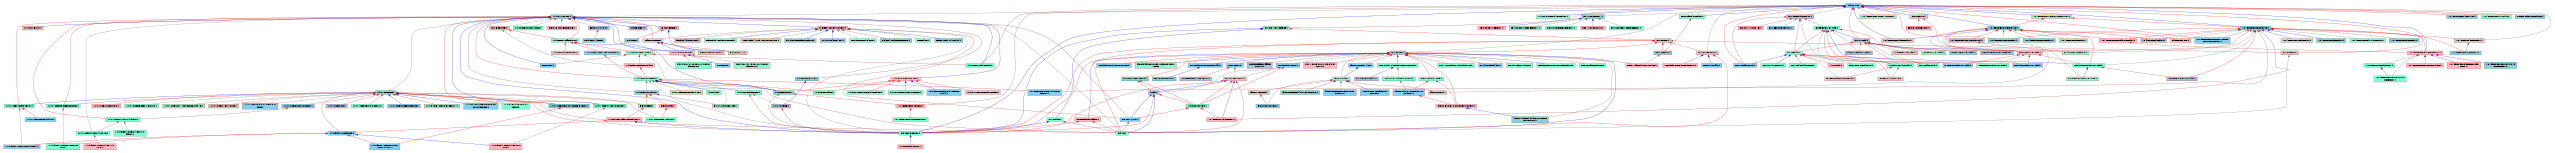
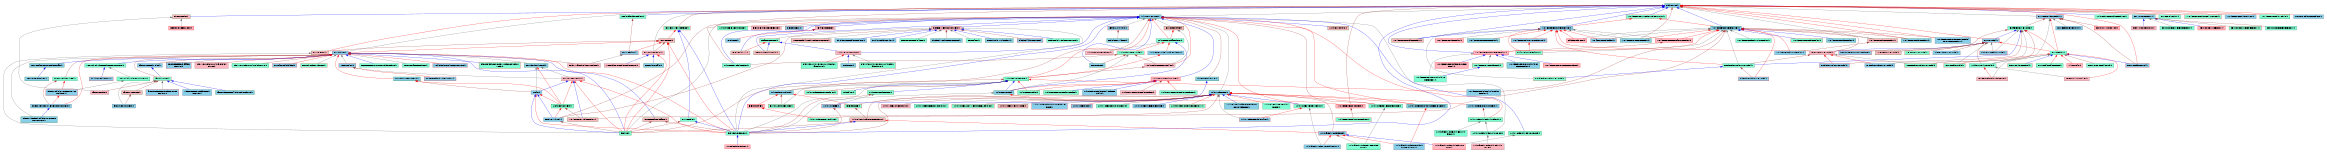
(1867, 12) -> (1933, 9)
none -> (2170, 17)
(619, 21) -> (1190, 37)
none -> (1794, 22)
(2073, 40) -> (1449, 40)
(504, 98) -> (1225, 111)
(1456, 106) -> (51, 106)
